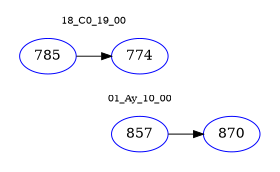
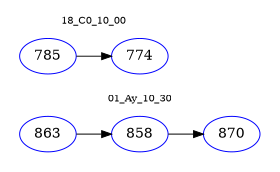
(94, 21) -> (94, 21)
(140, 99) -> (140, 99)
none -> (48, 134)
(140, 134) -> (140, 134)
